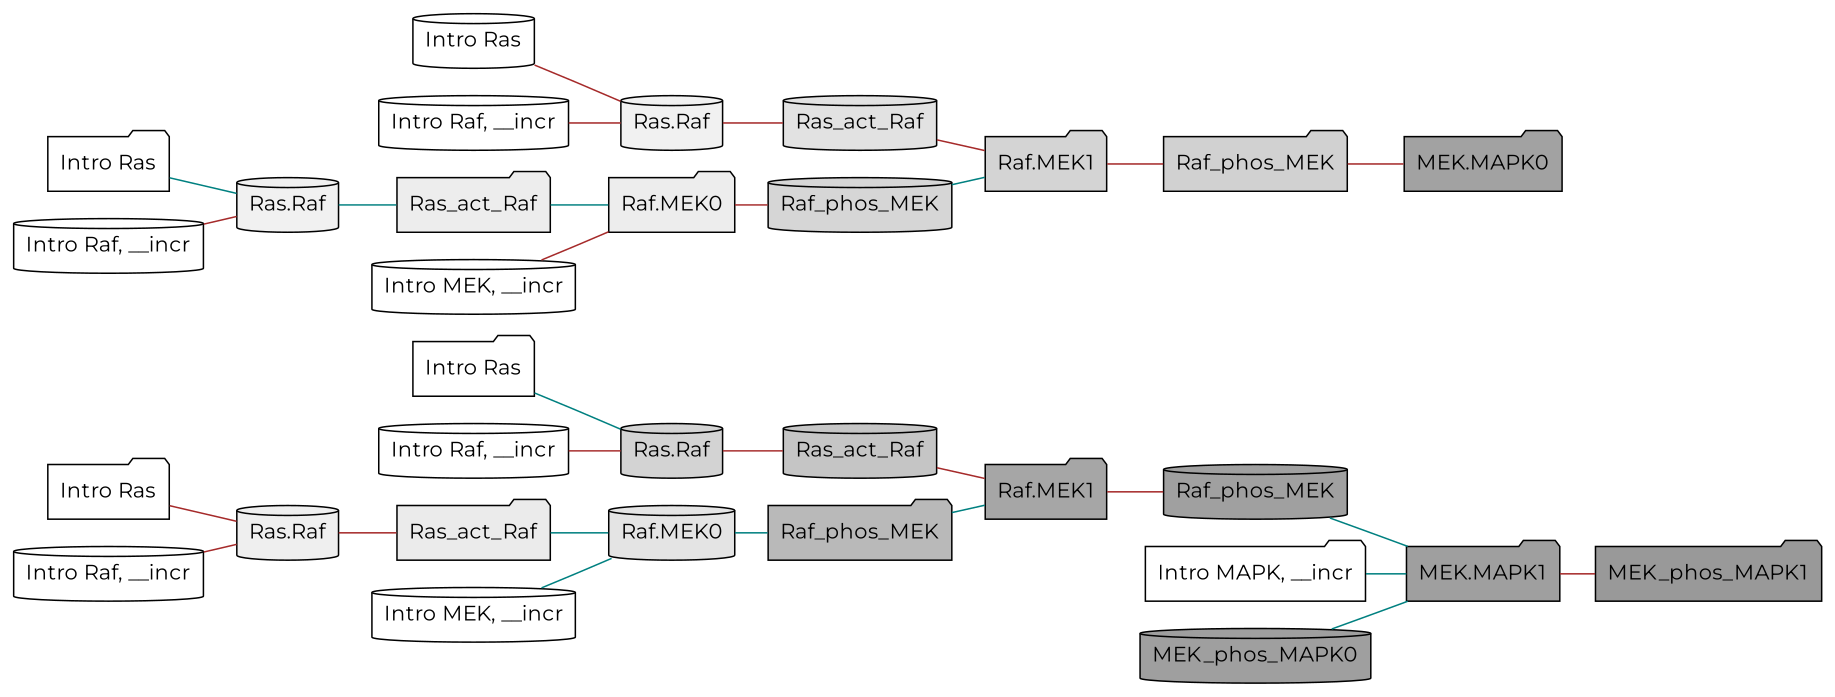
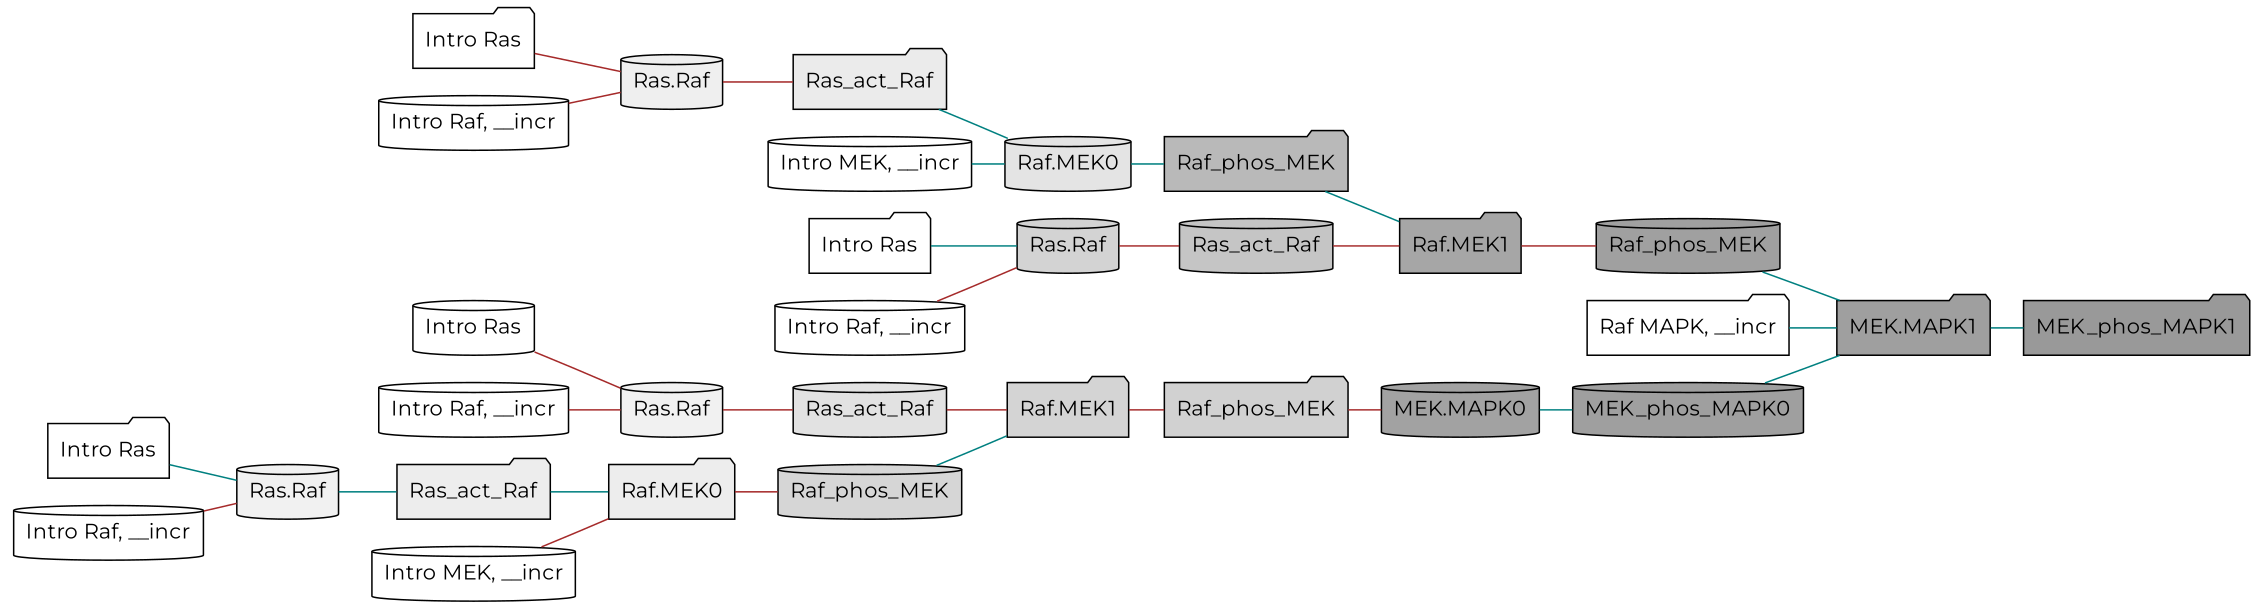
(1483, 164) -> (1460, 410)
none -> (1556, 410)
(1255, 574) -> (1688, 328)
(1578, 574) -> (2007, 328)
